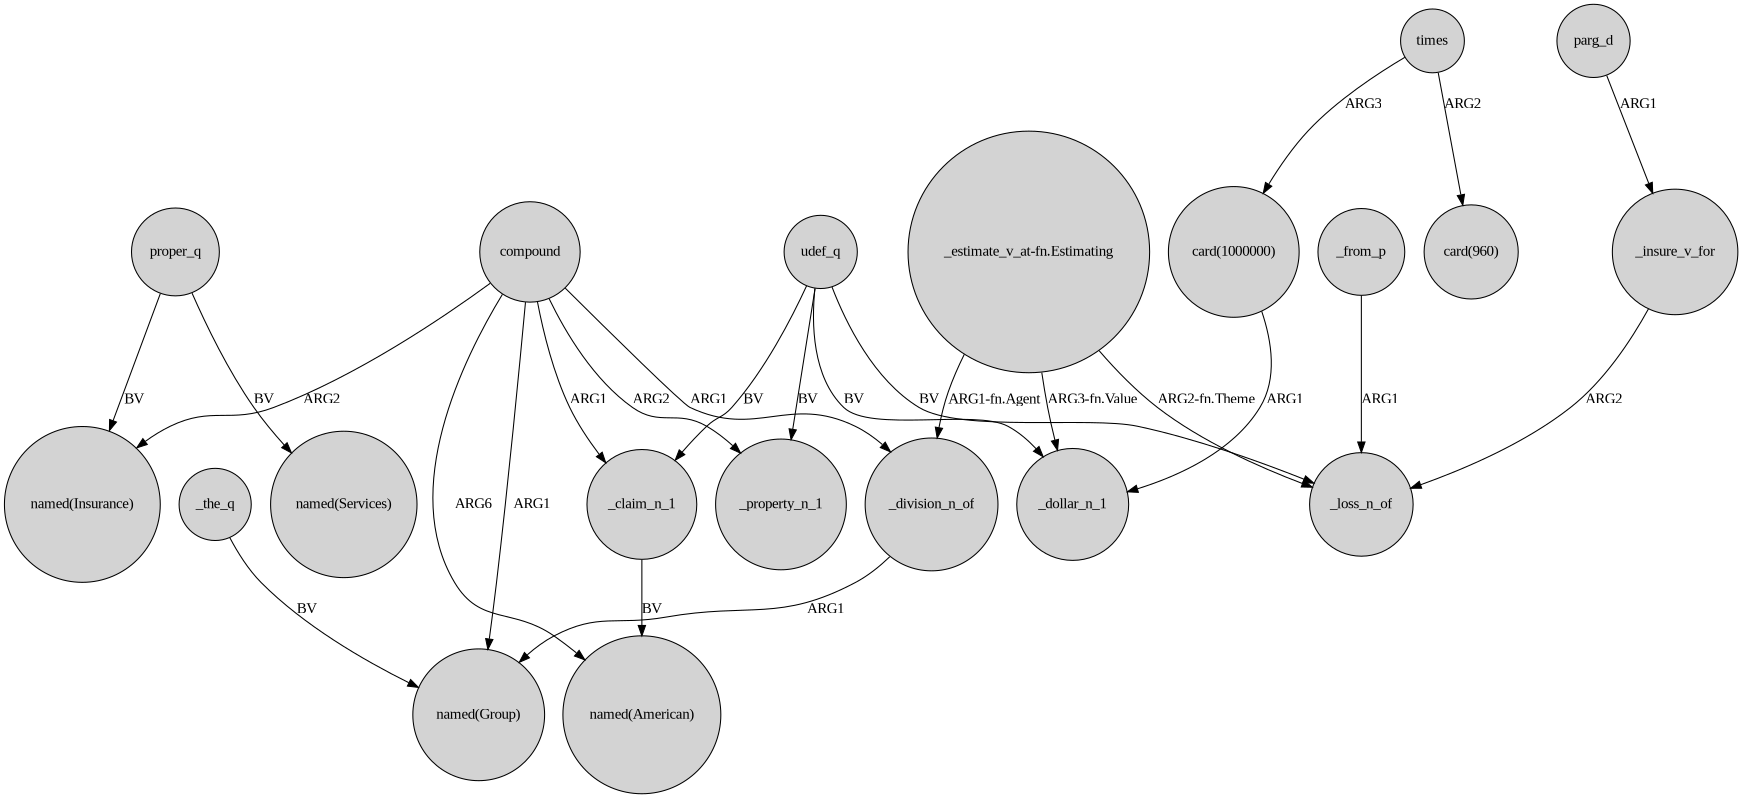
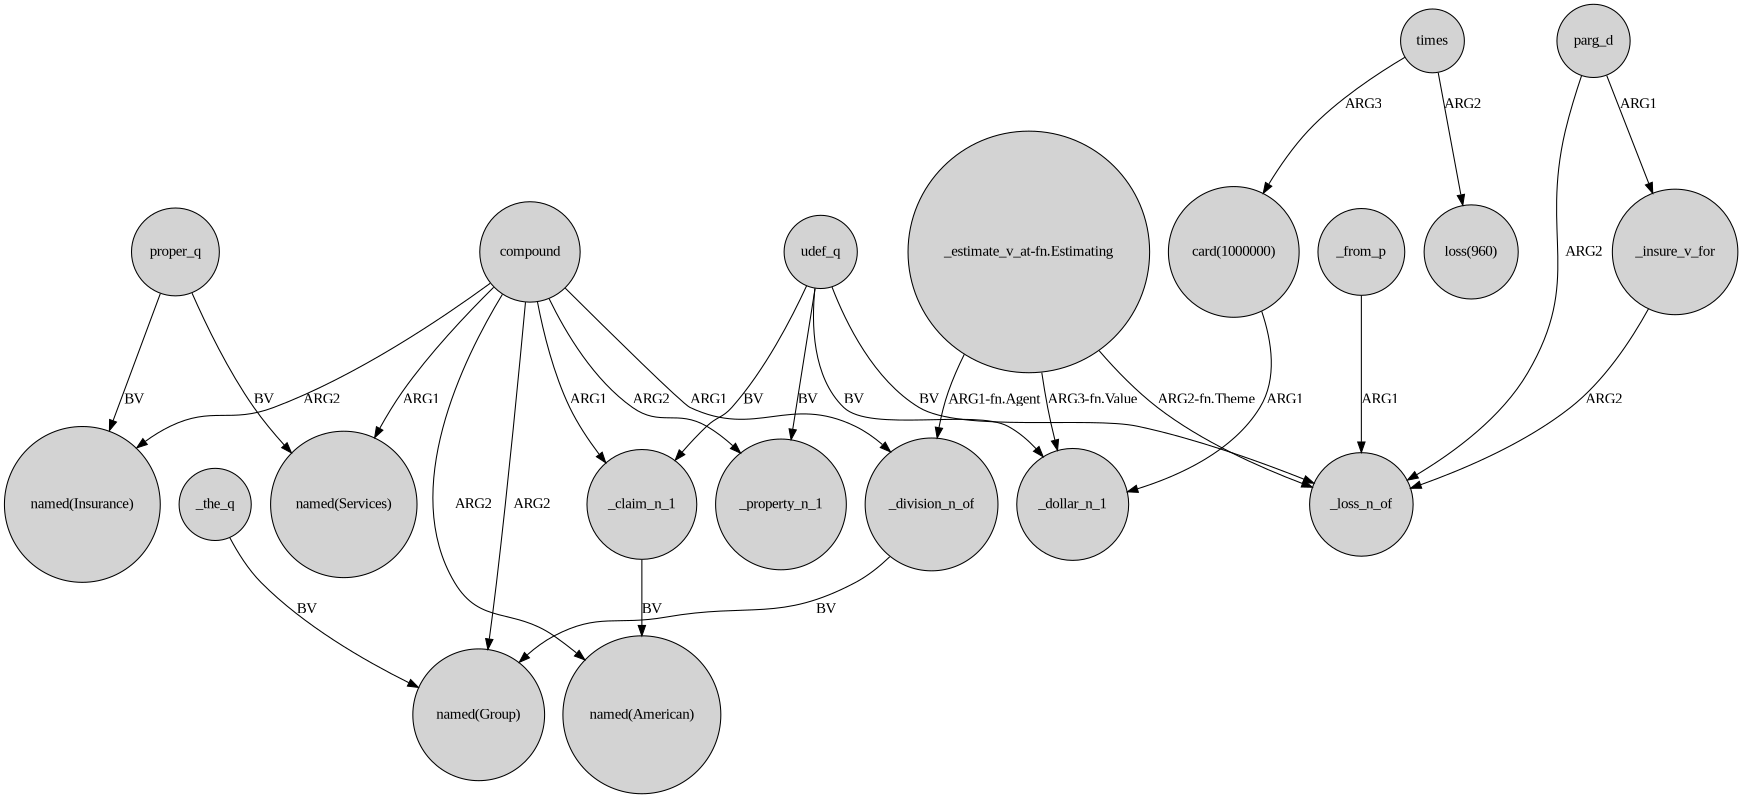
(1471, 252) -> (1471, 252)
none -> (1555, 301)
none -> (432, 354)
(473, 504) -> (473, 504)
(532, 504) -> (532, 504)
(826, 609) -> (826, 609)
